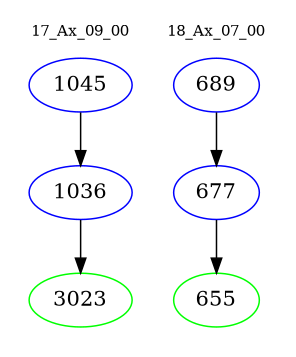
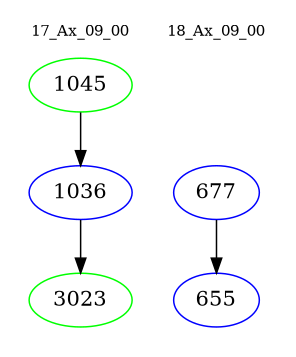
(216, 32) -> (216, 32)
(81, 85) -> (81, 85)
(216, 85) -> none
(216, 300) -> (216, 300)
